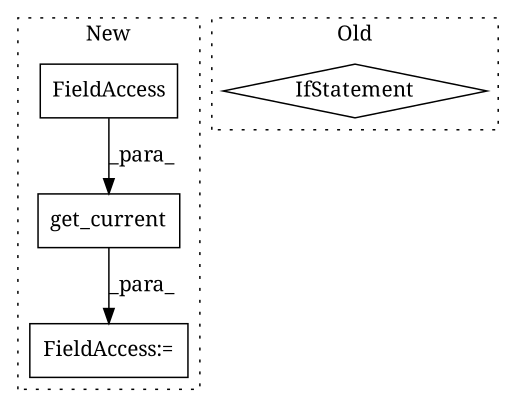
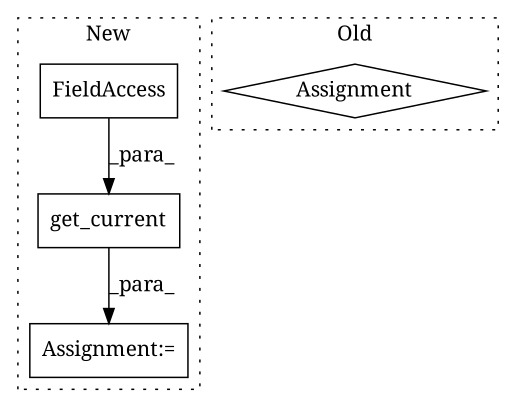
(355, 91) -> (355, 91)
(109, 351) -> (109, 351)
